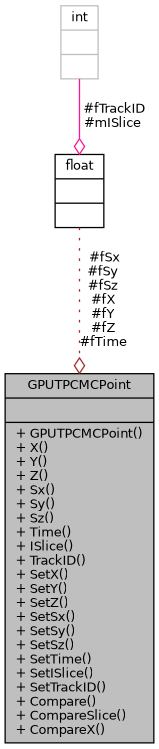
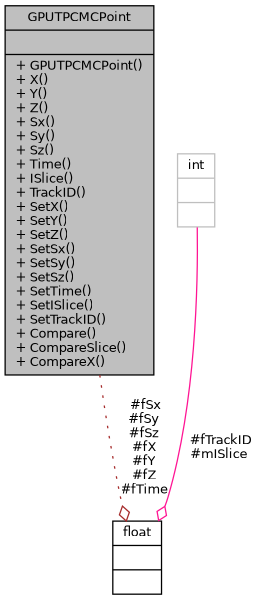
(79, 293) -> (110, 441)
